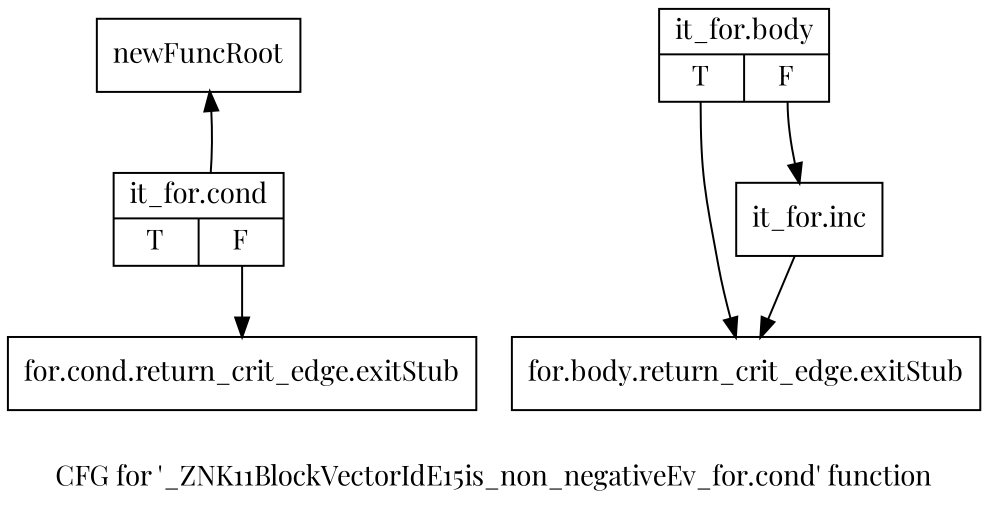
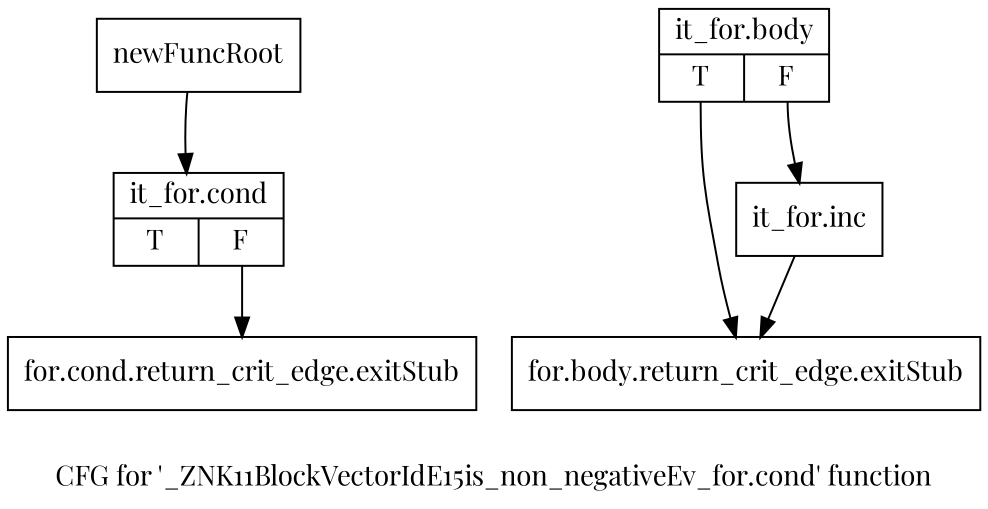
(212, 143) -> (185, 123)
